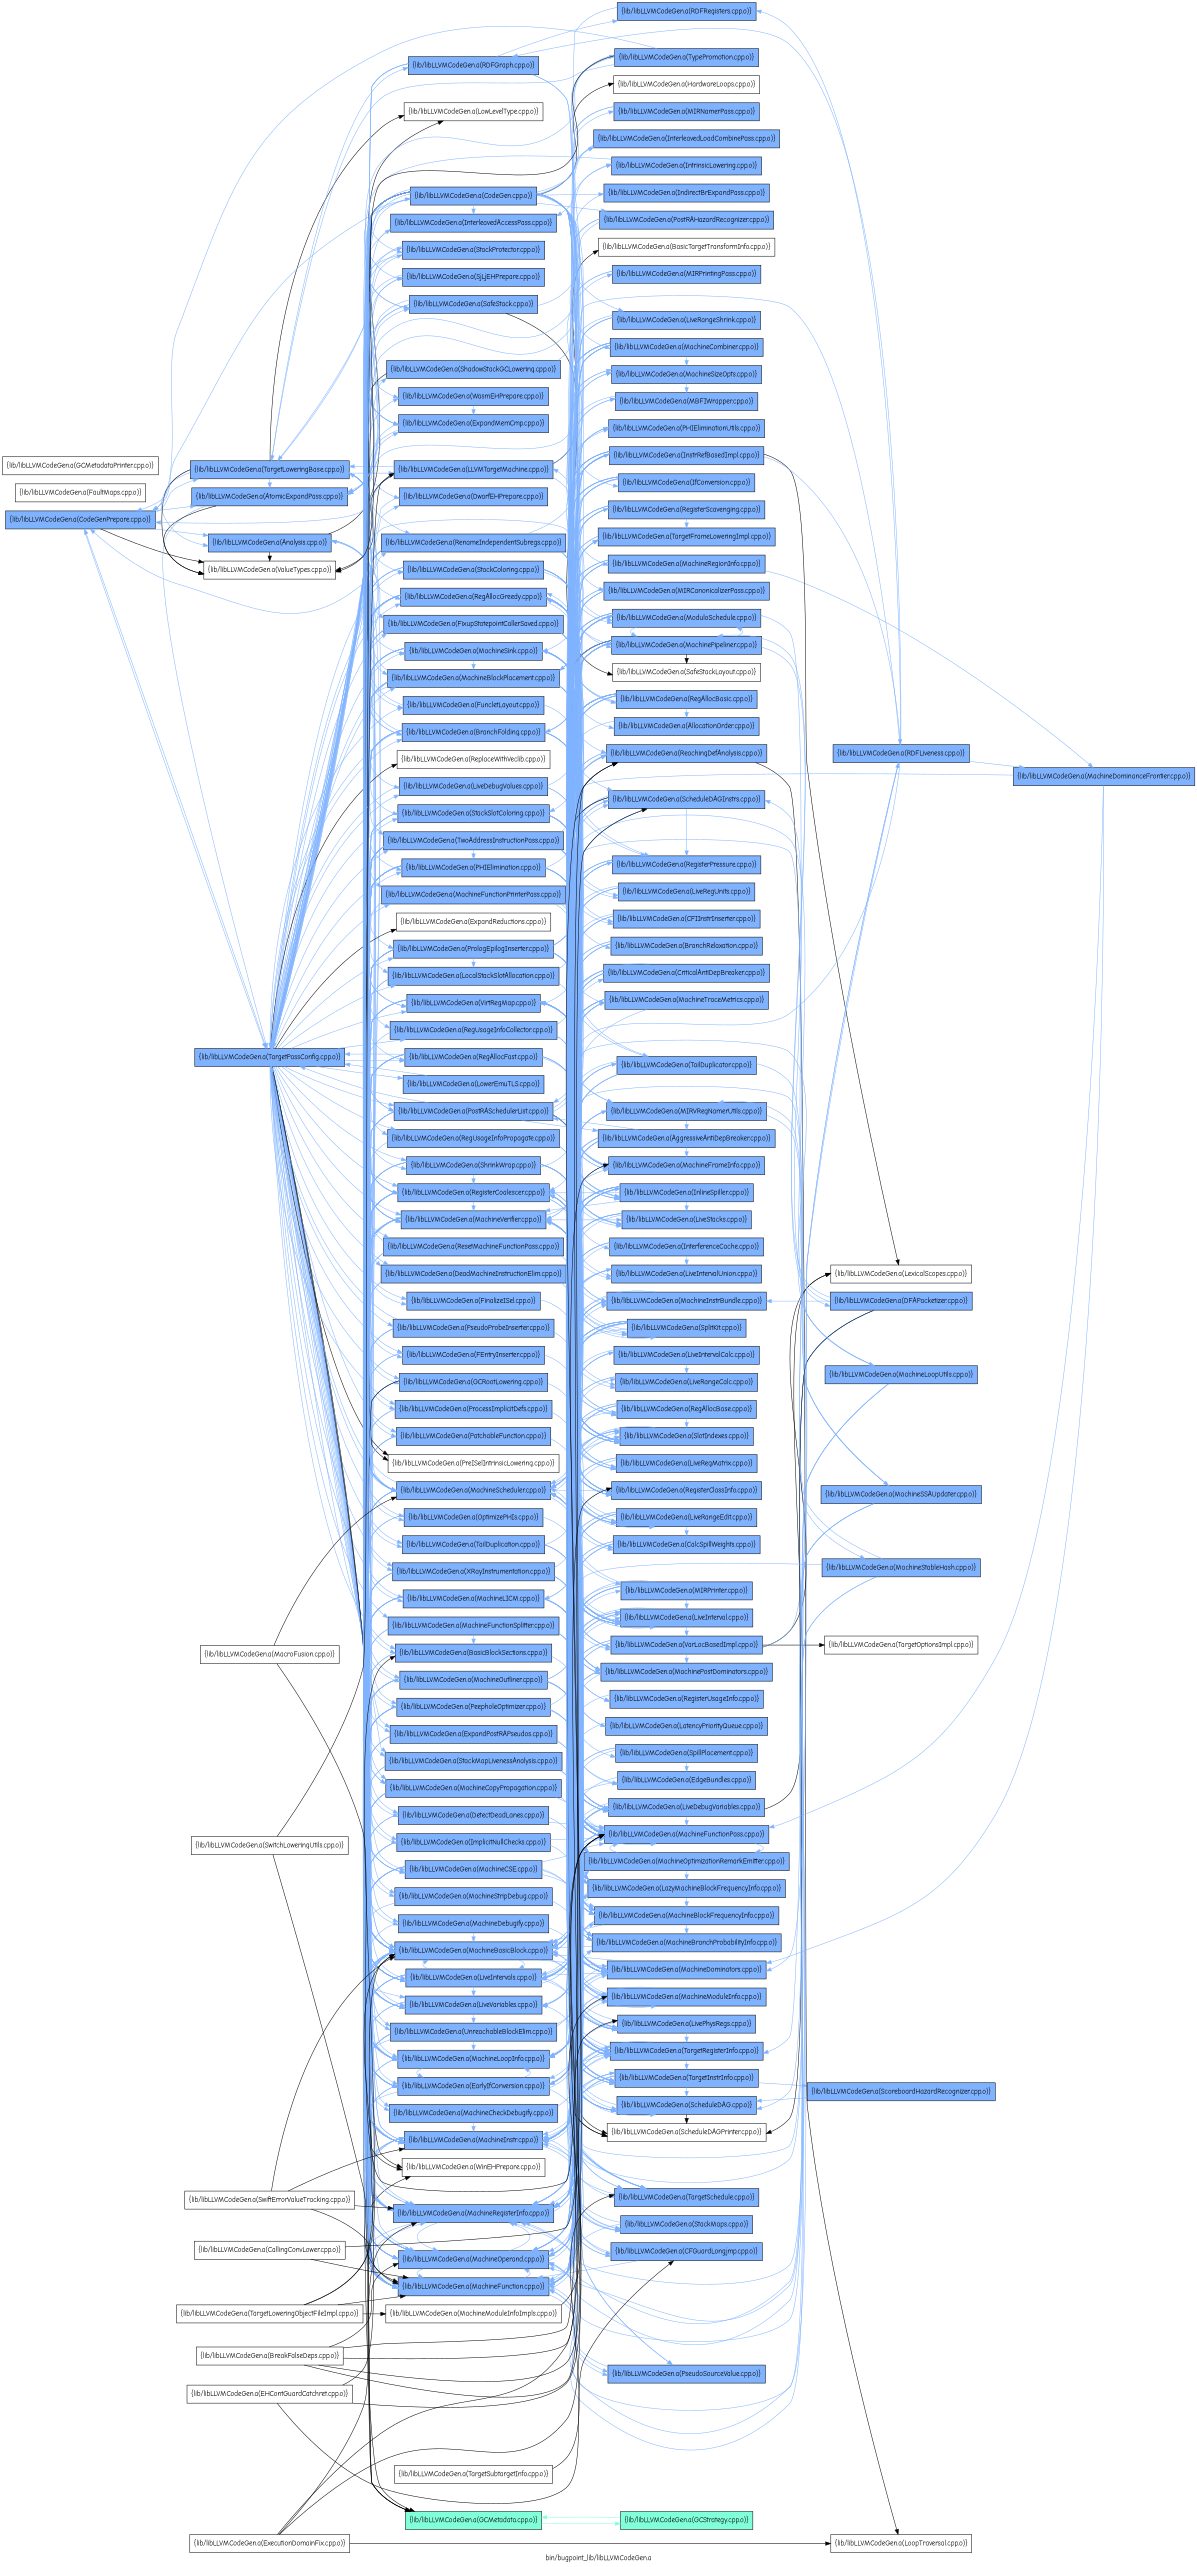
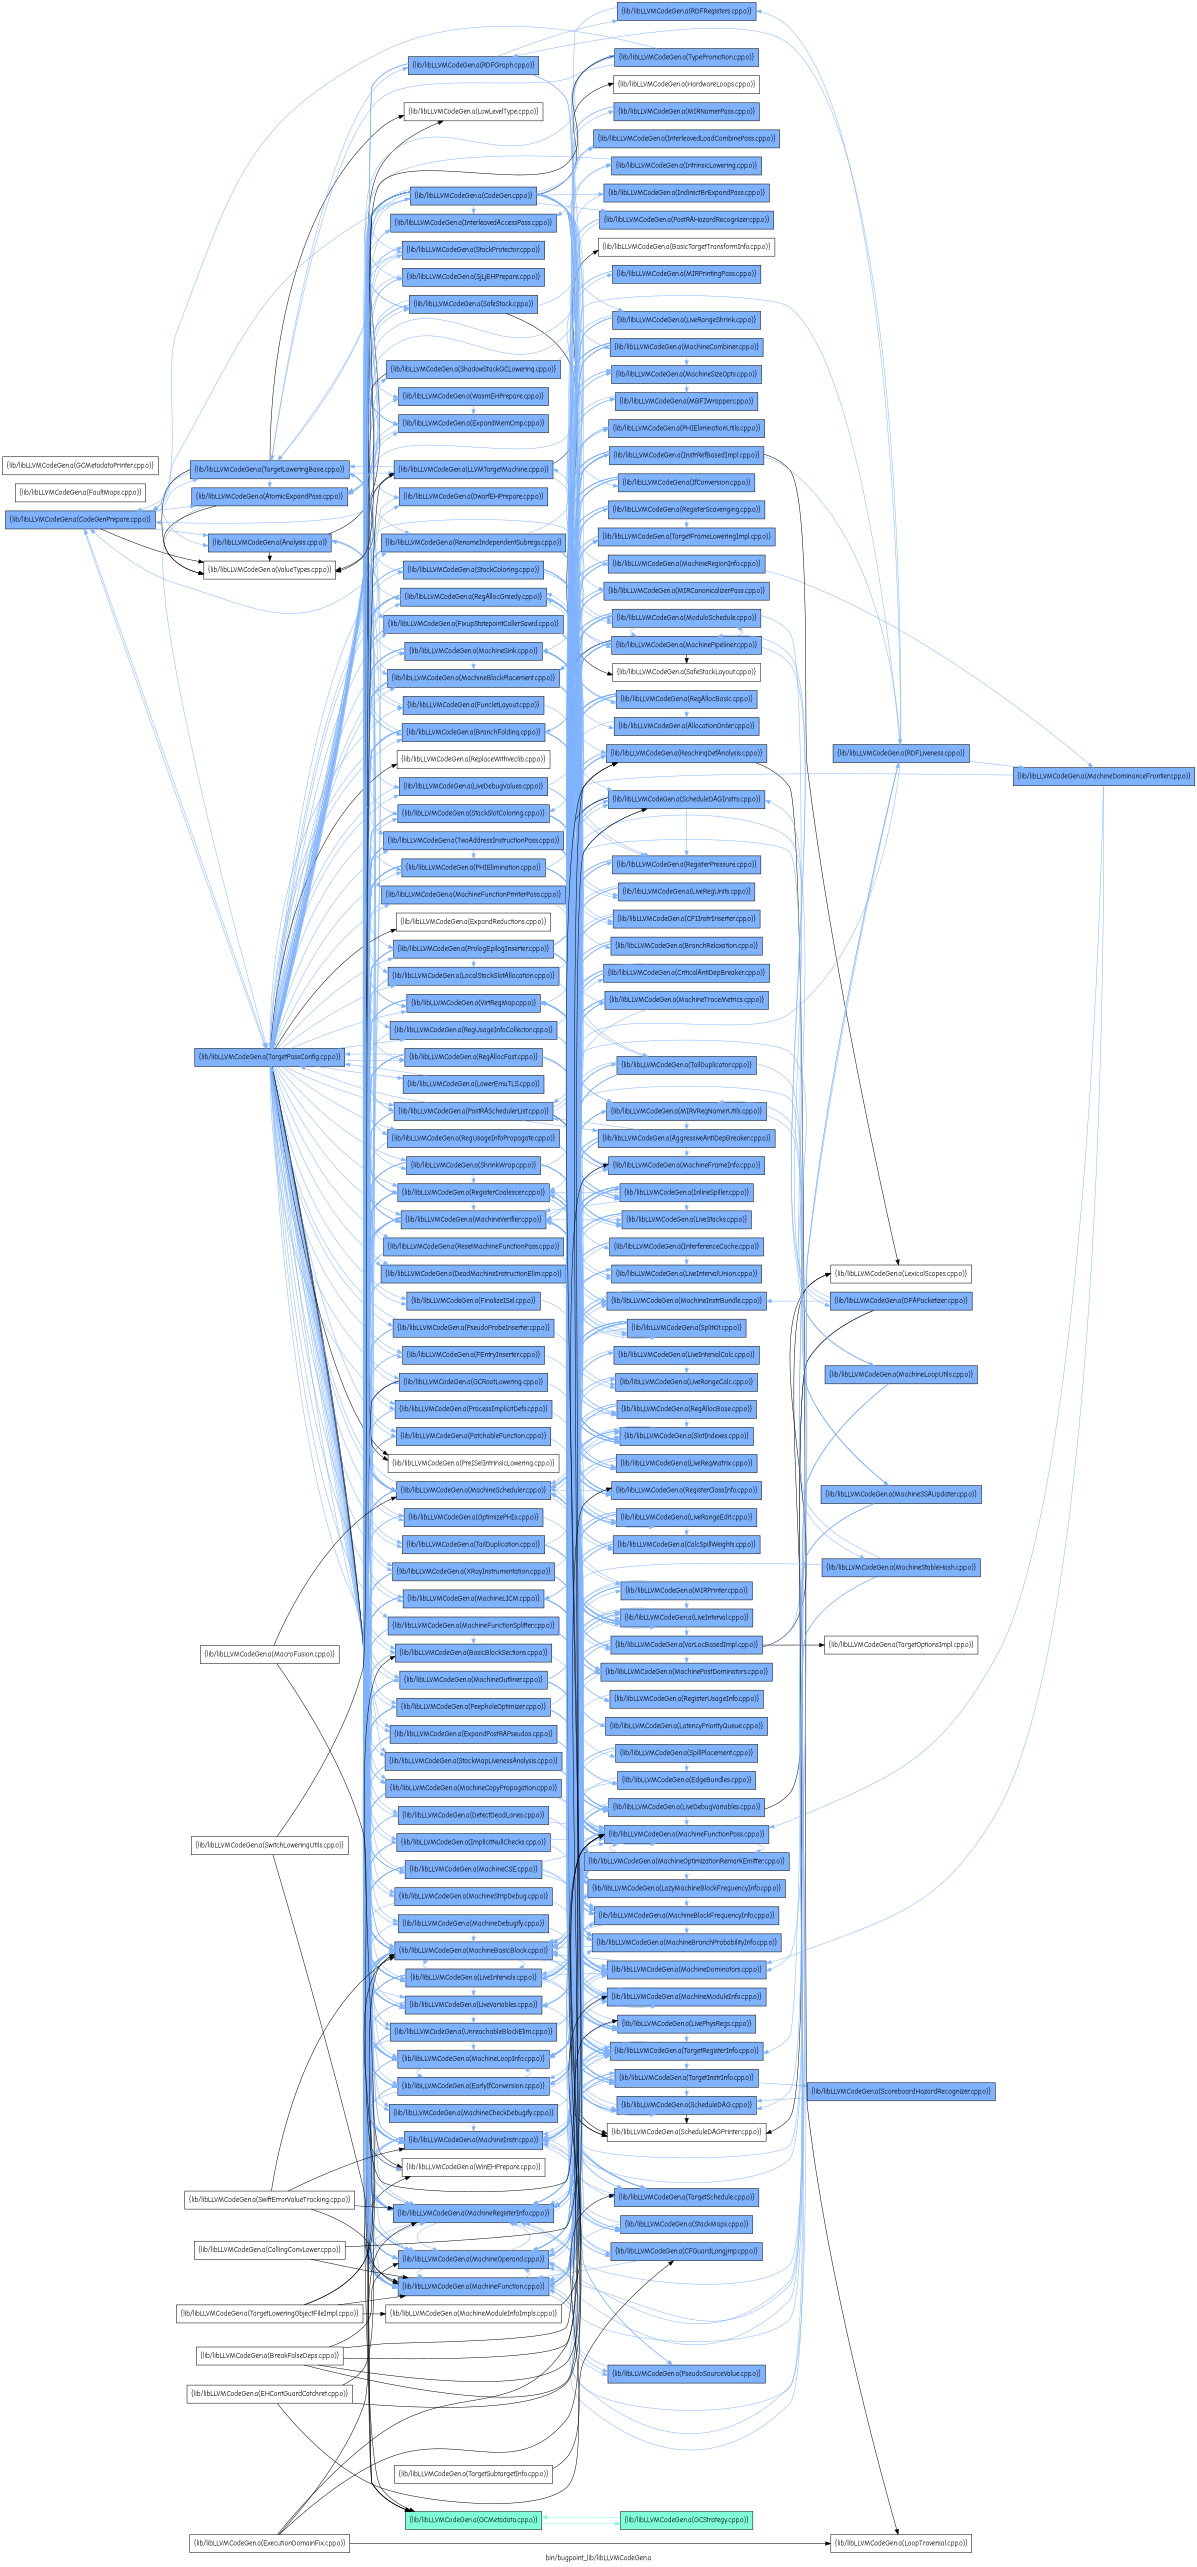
(363, 1461) -> (364, 1403)
